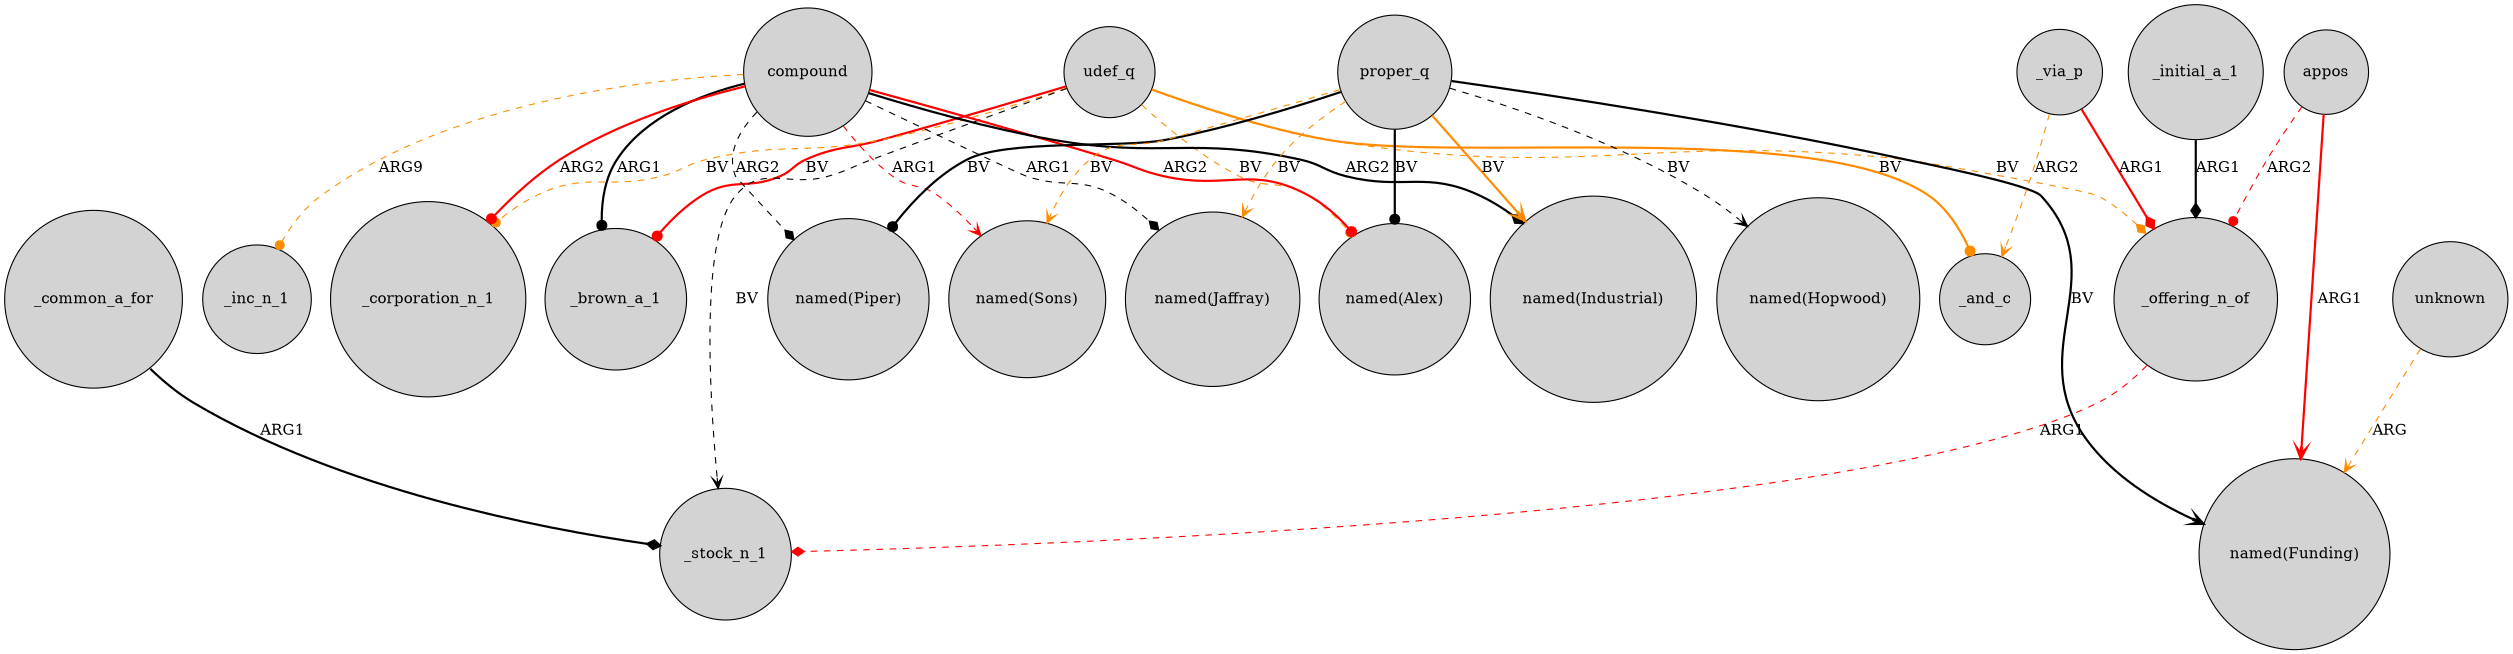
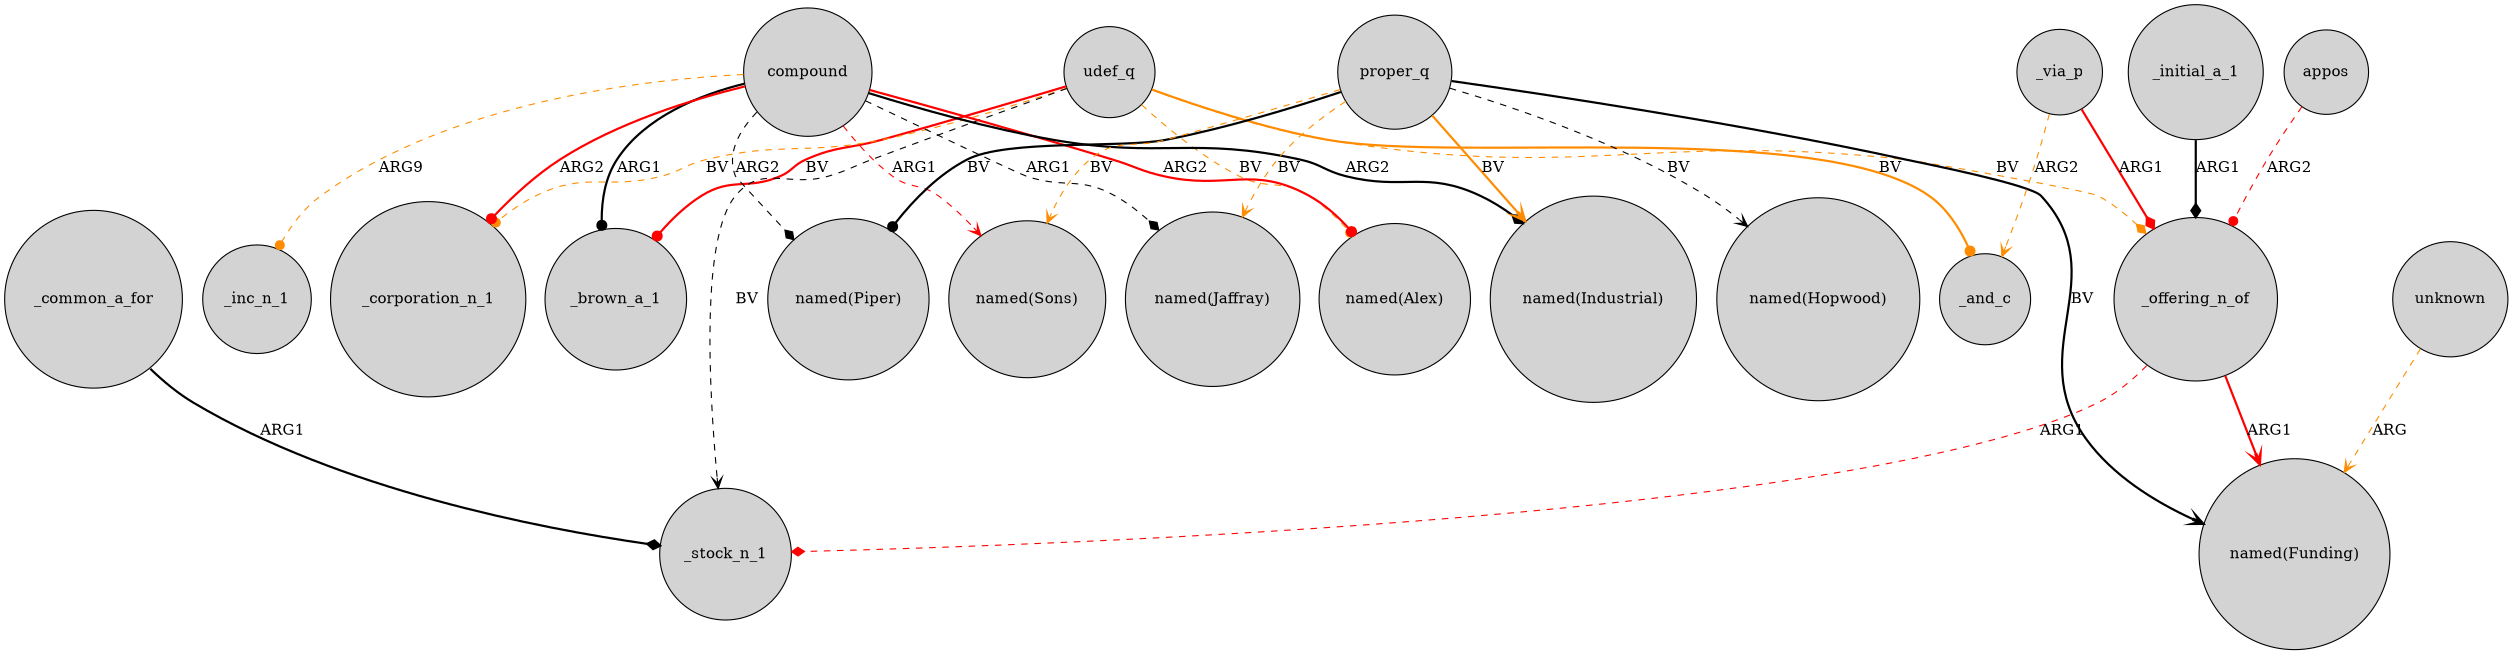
(1395, 172) -> none
(2313, 281) -> (2241, 415)
